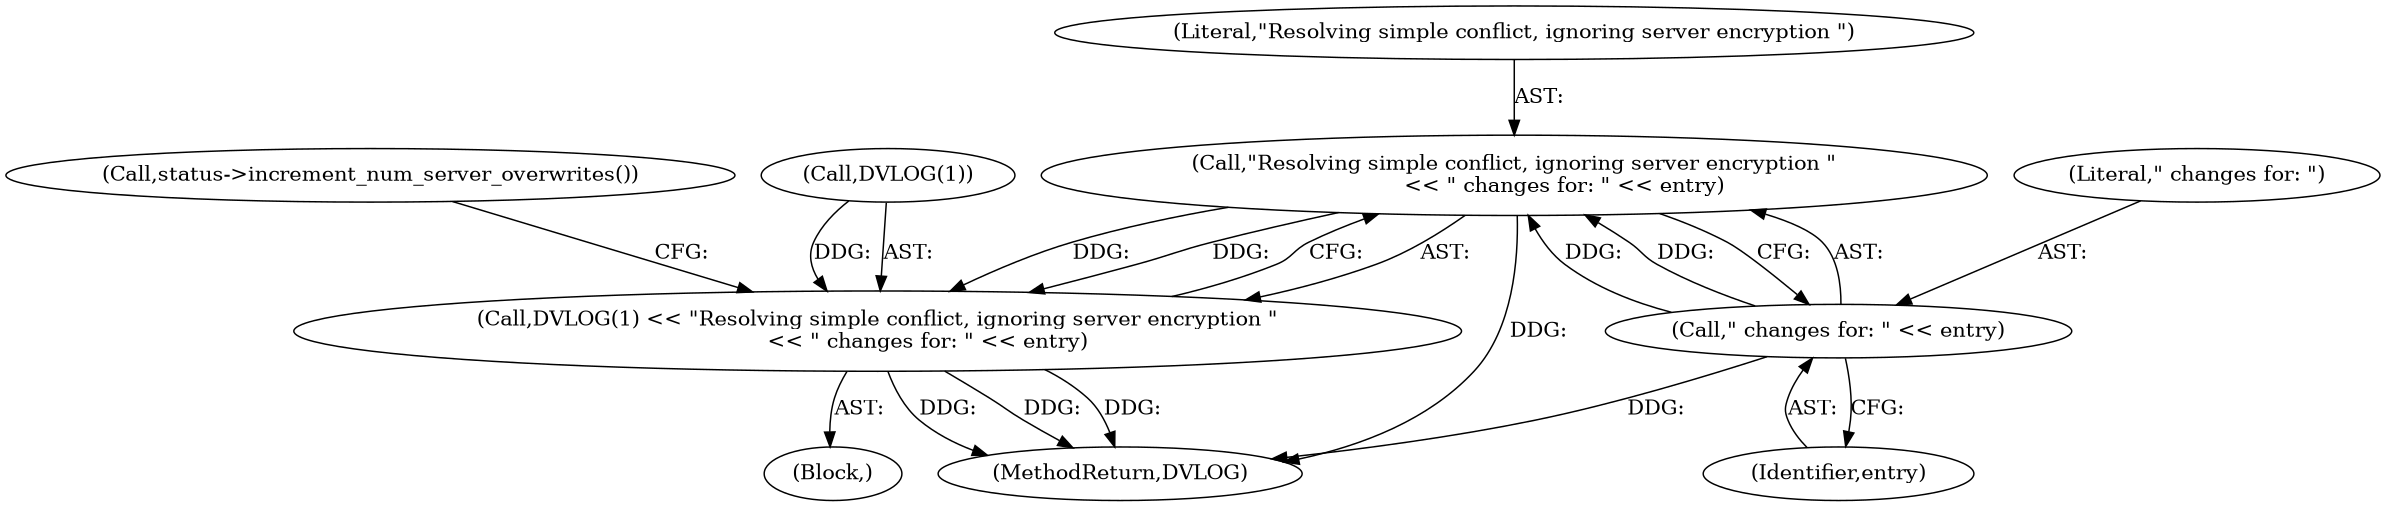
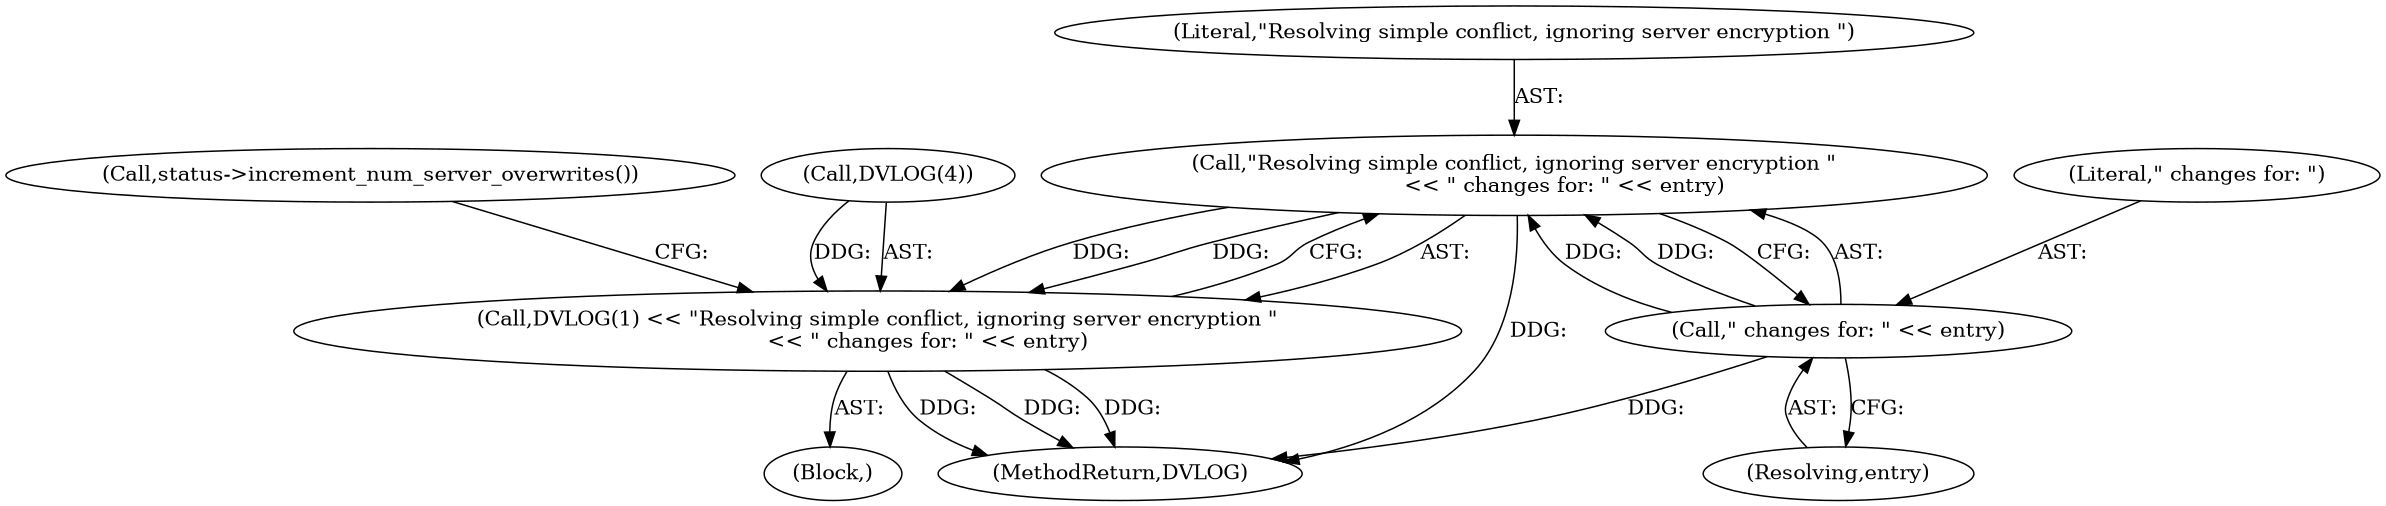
(888, 175) -> (888, 175)
(1839, 474) -> (1839, 474)
